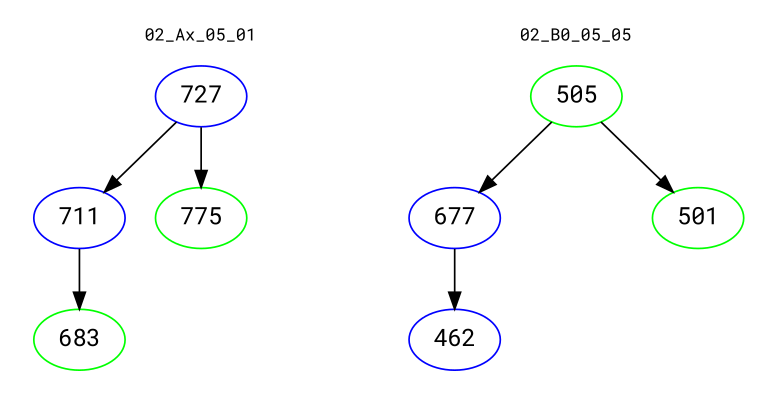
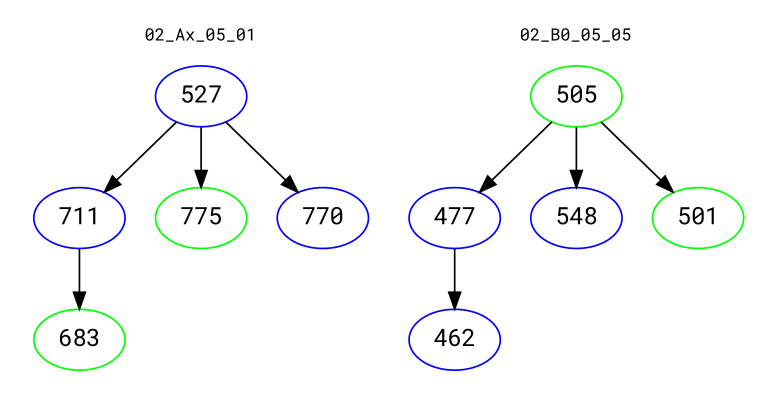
(201, 96) -> (201, 96)
none -> (323, 218)
(455, 218) -> (455, 218)
none -> (576, 218)
